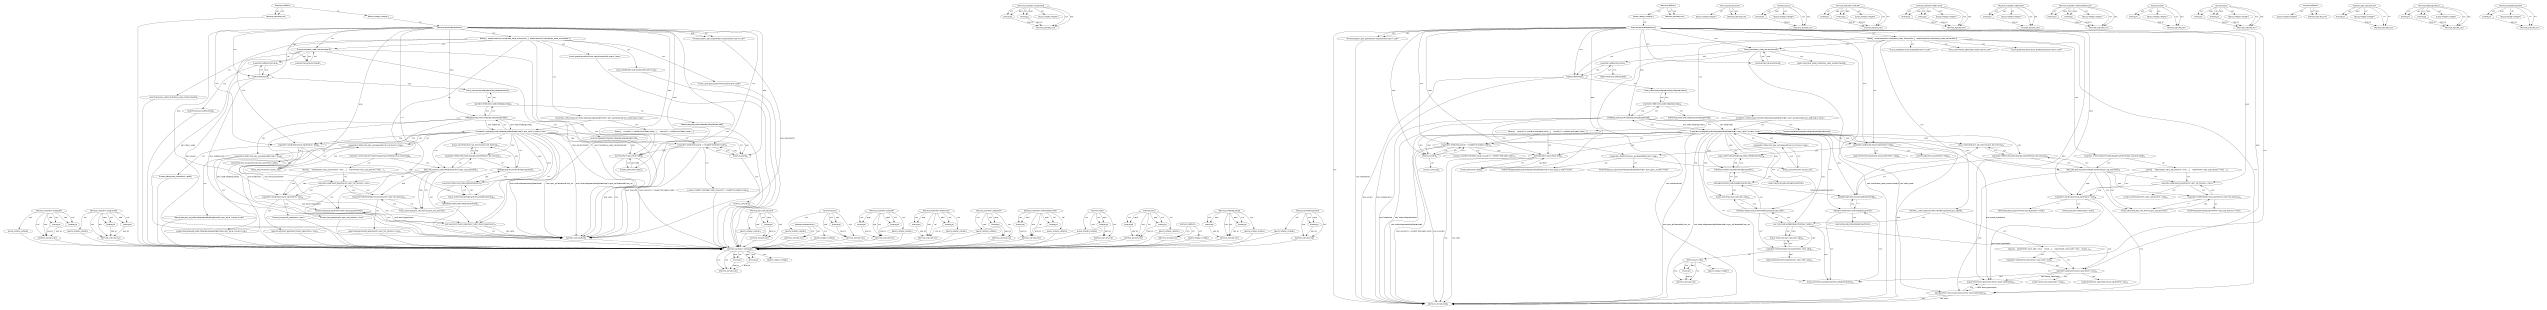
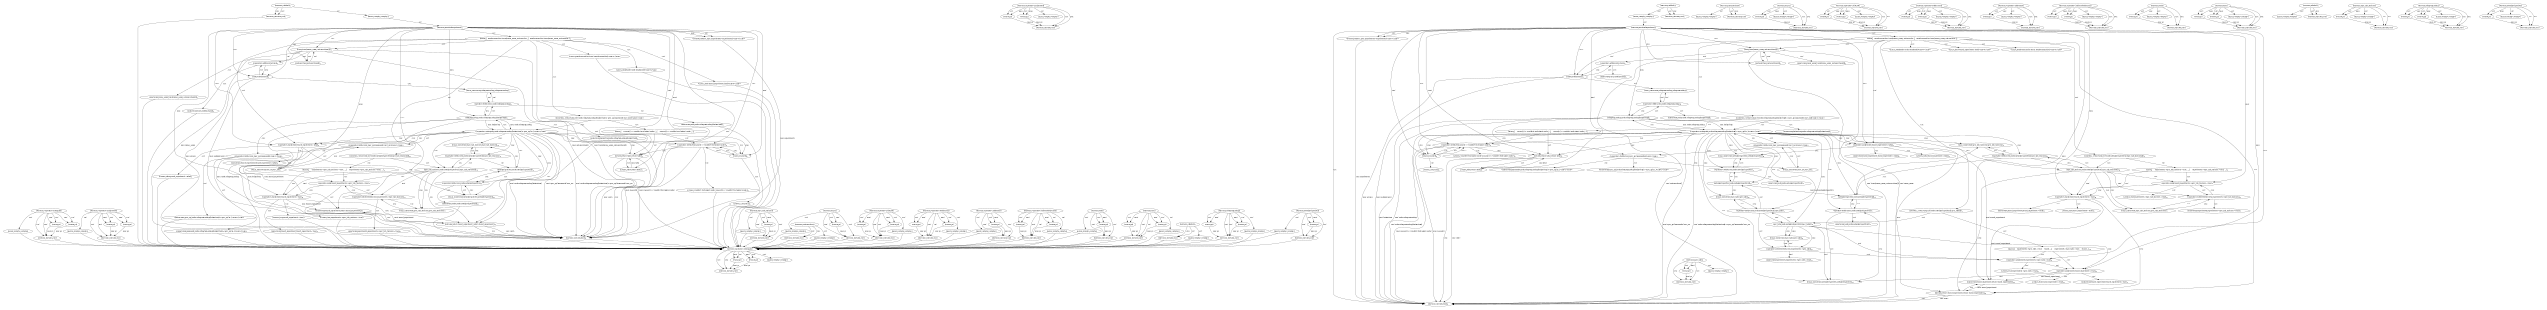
(1739, 255) -> (1902, 257)
none -> (1902, 255)
none -> (2020, 271)
